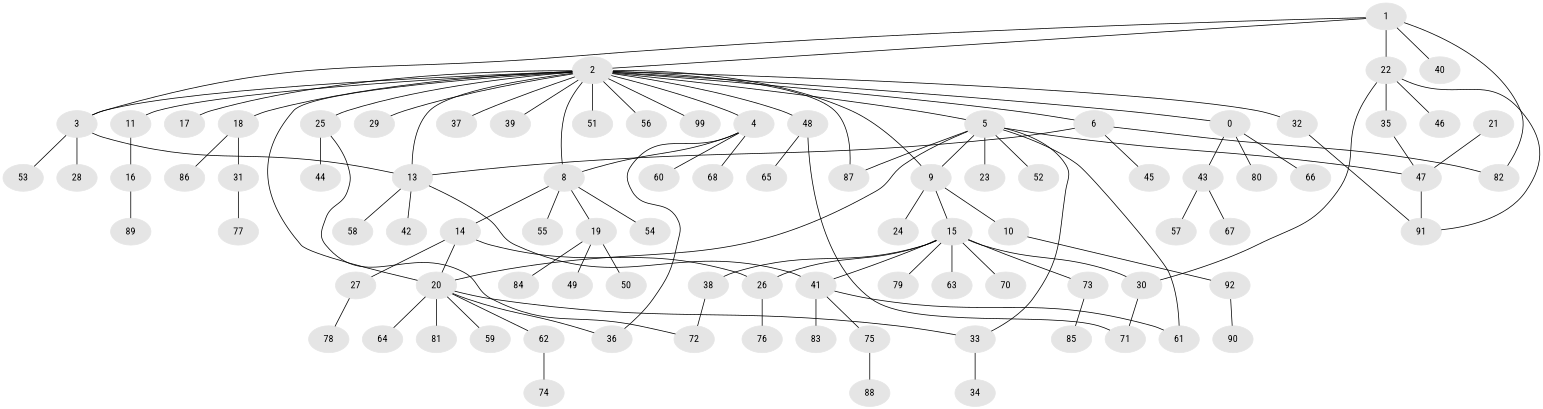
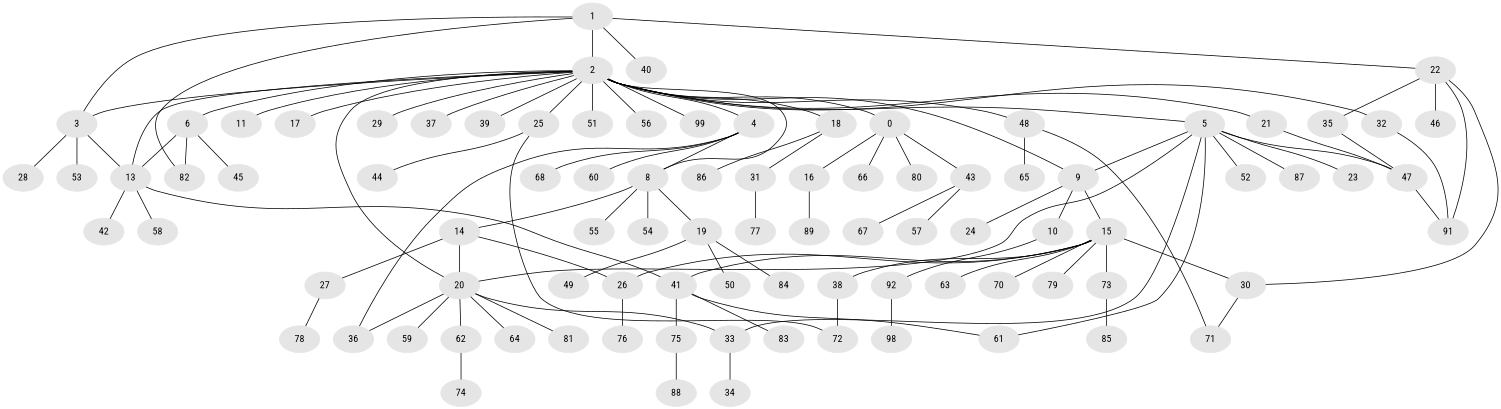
(755, 84) -> (1074, 94)
(131, 151) -> (850, 151)
(1233, 339) -> (891, 339)
